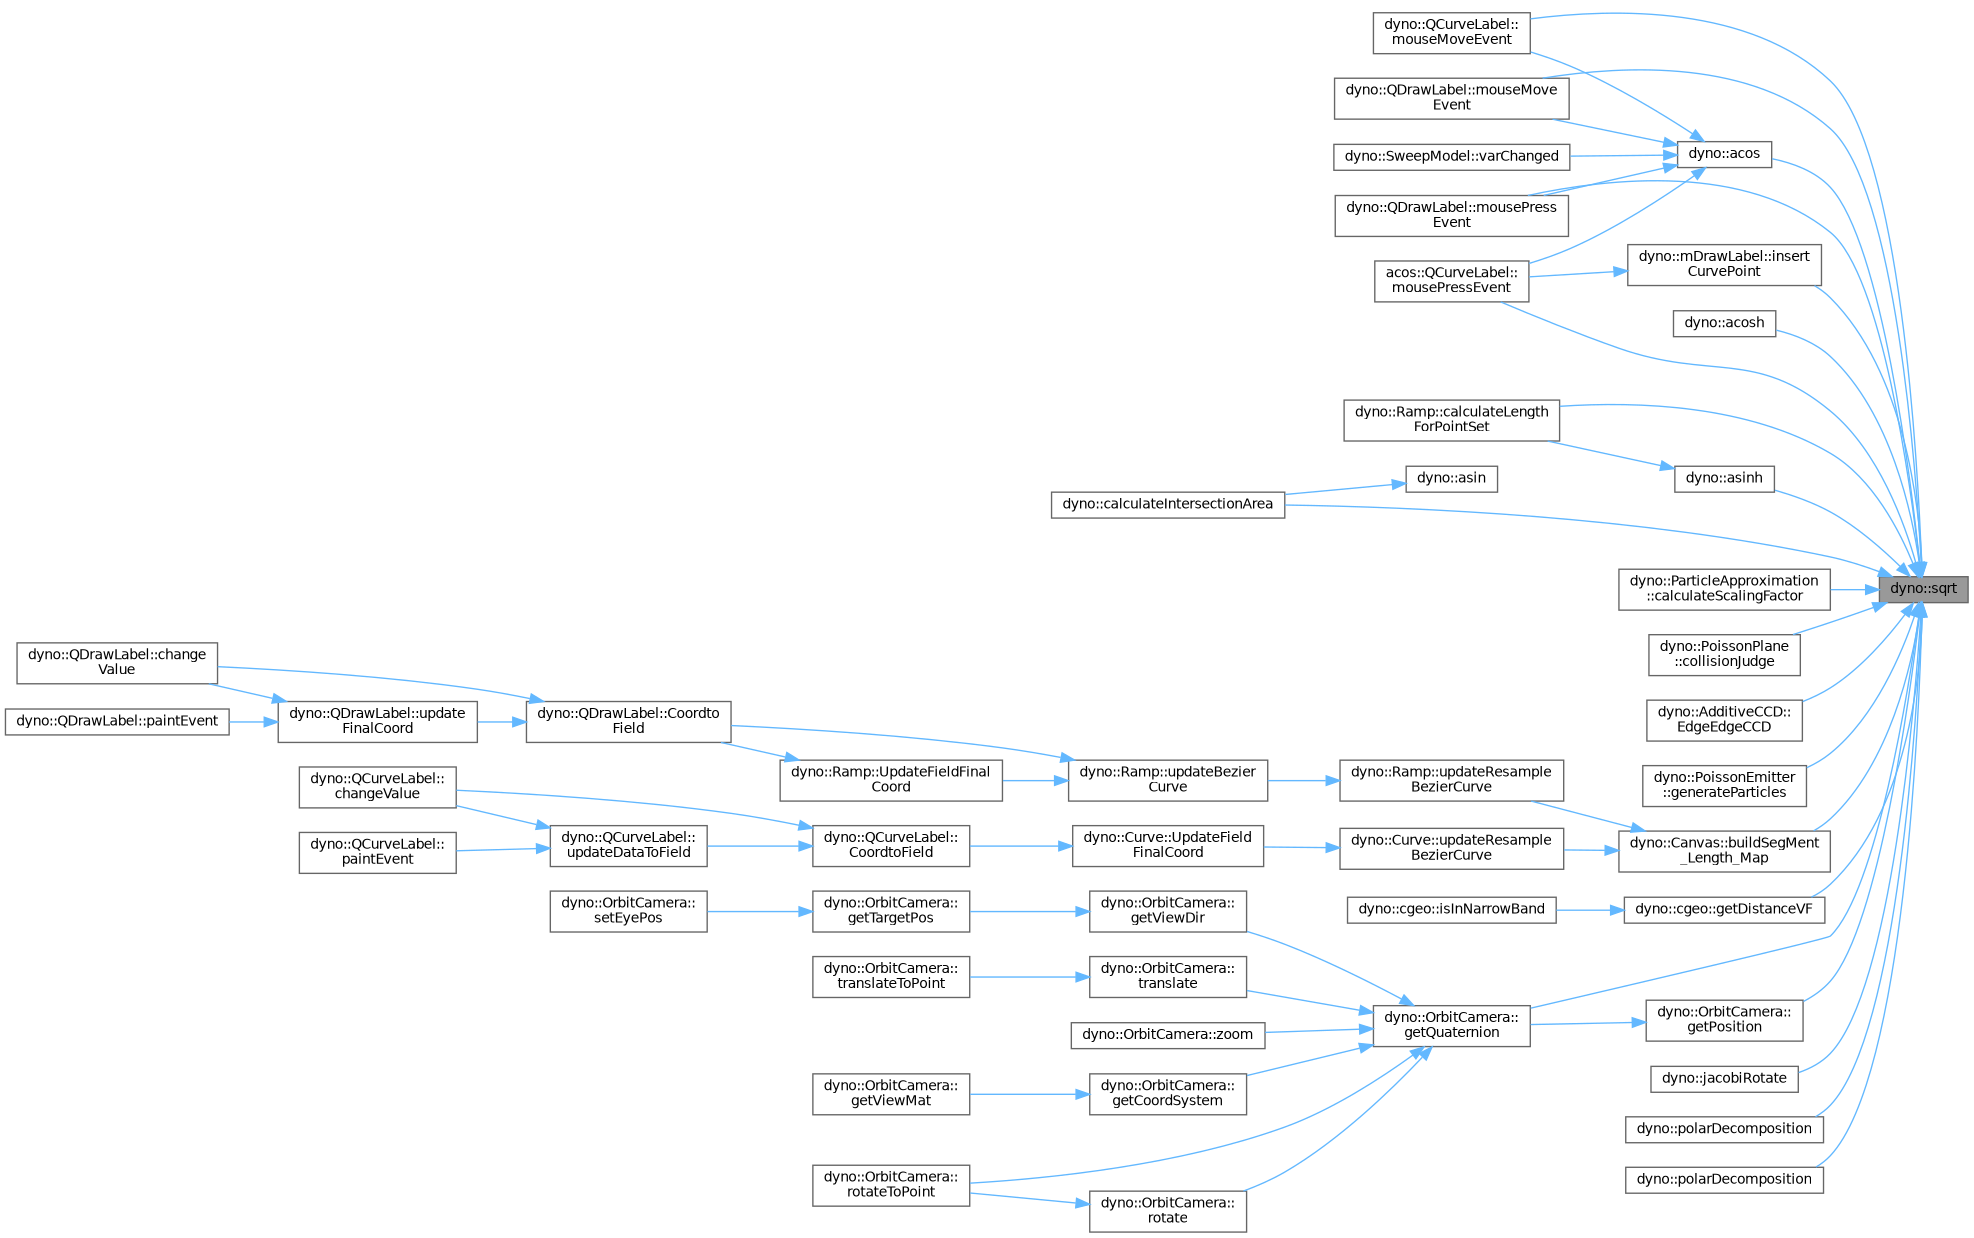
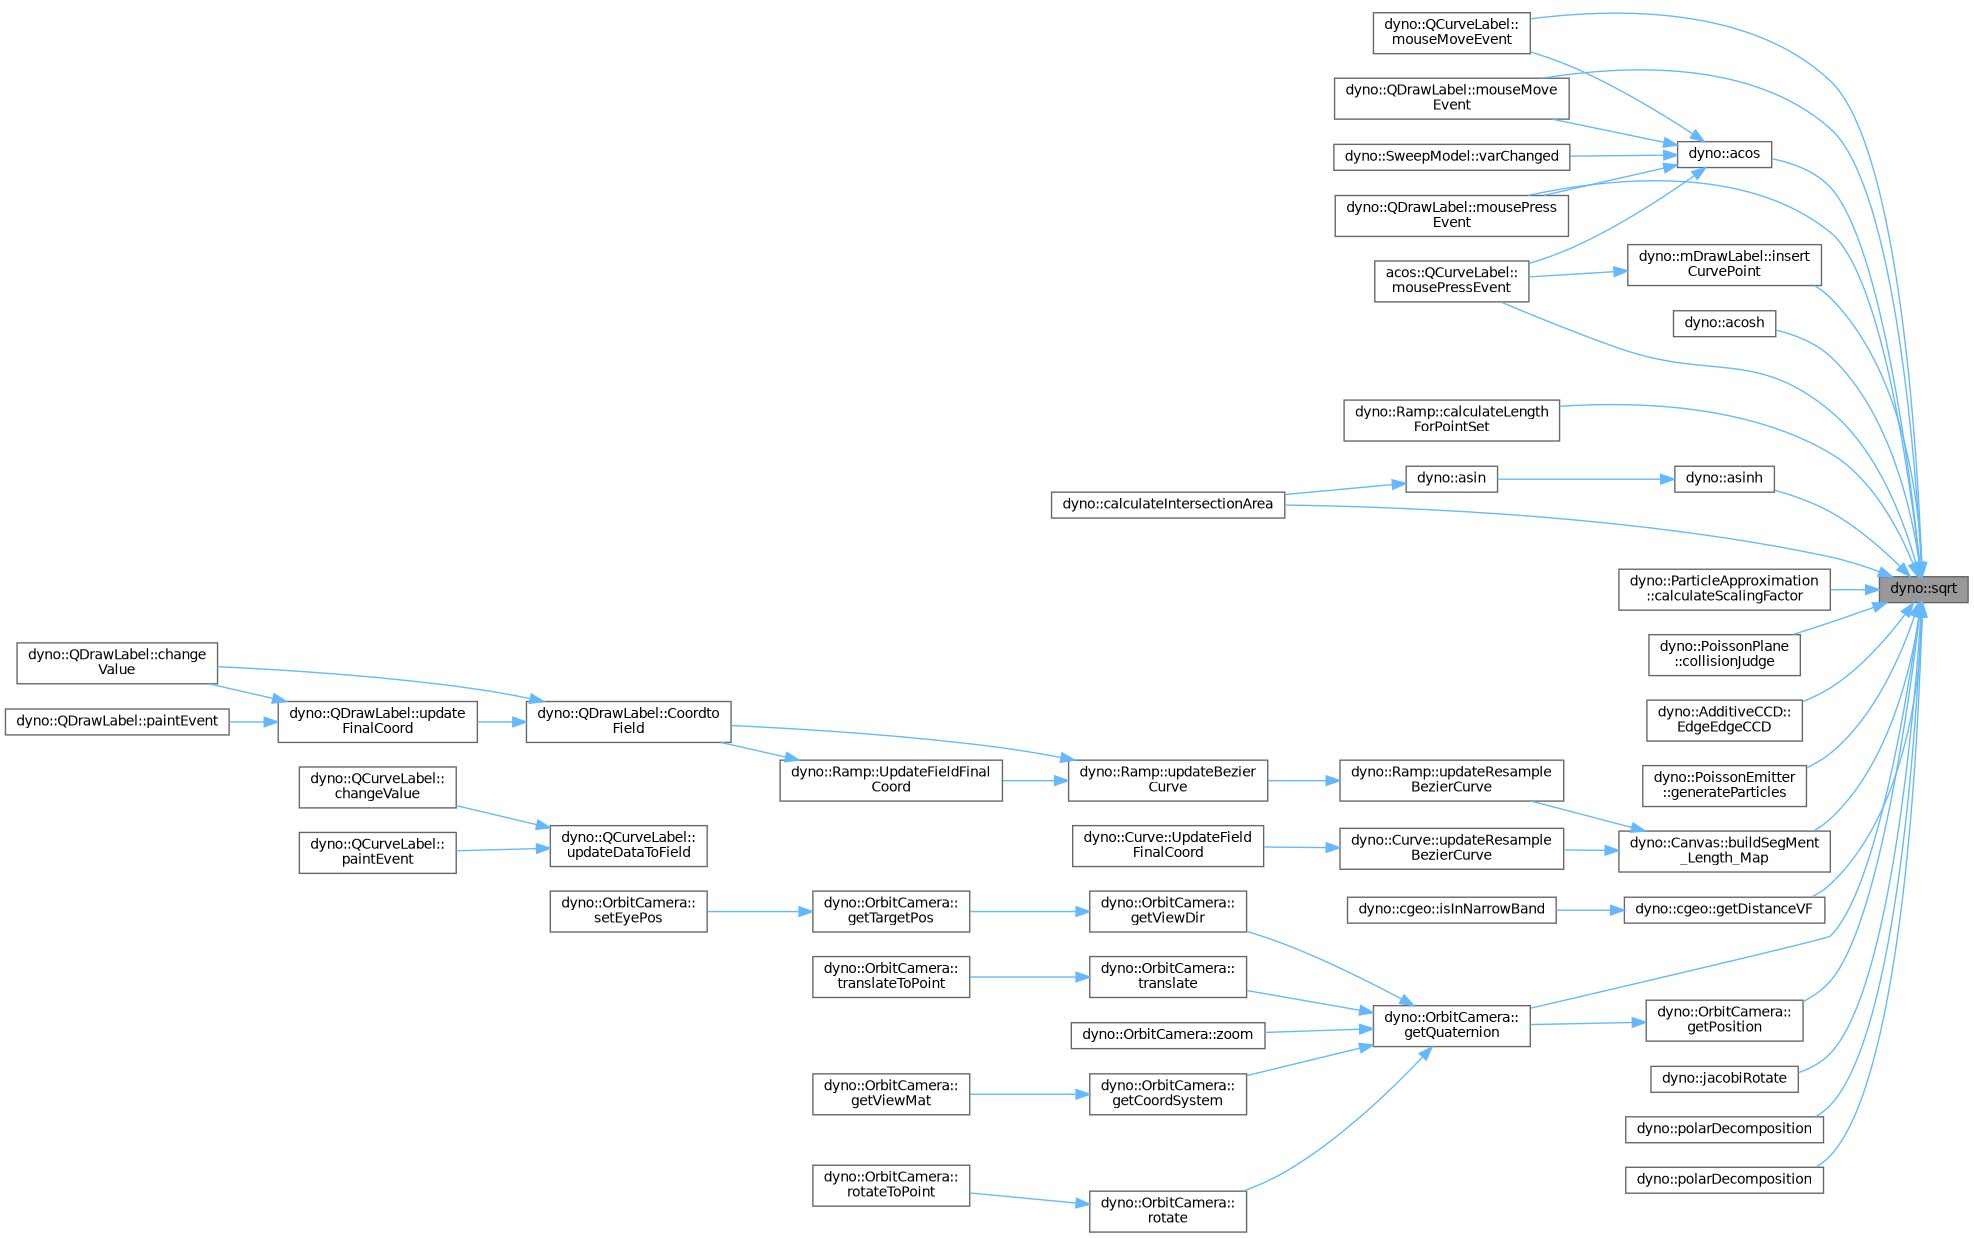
(1604, 453) -> (1579, 479)
(891, 846) -> none
(1202, 1151) -> none
